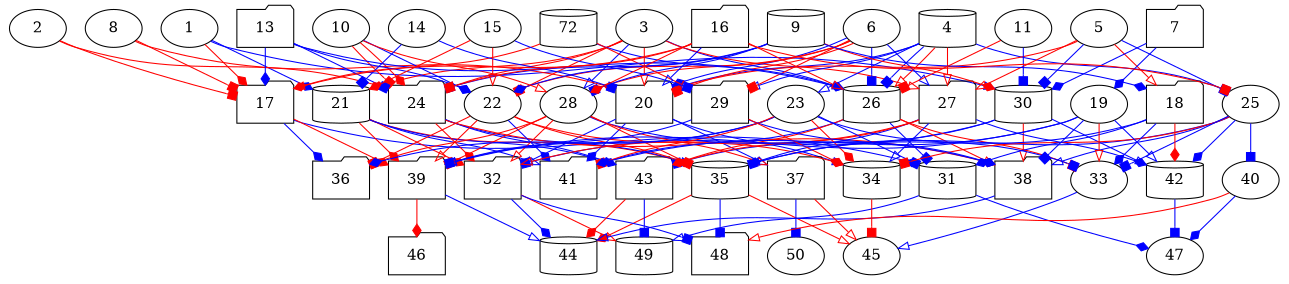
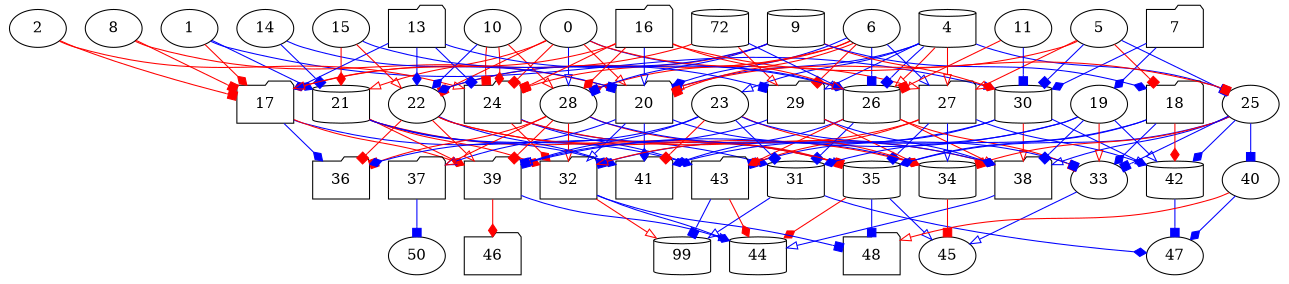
(644, 28) -> (568, 28)
(1132, 61) -> (1132, 61)
(612, 67) -> (650, 66)
(802, 142) -> (839, 141)
(825, 209) -> none
(783, 212) -> (901, 210)
(644, 256) -> (682, 256)
